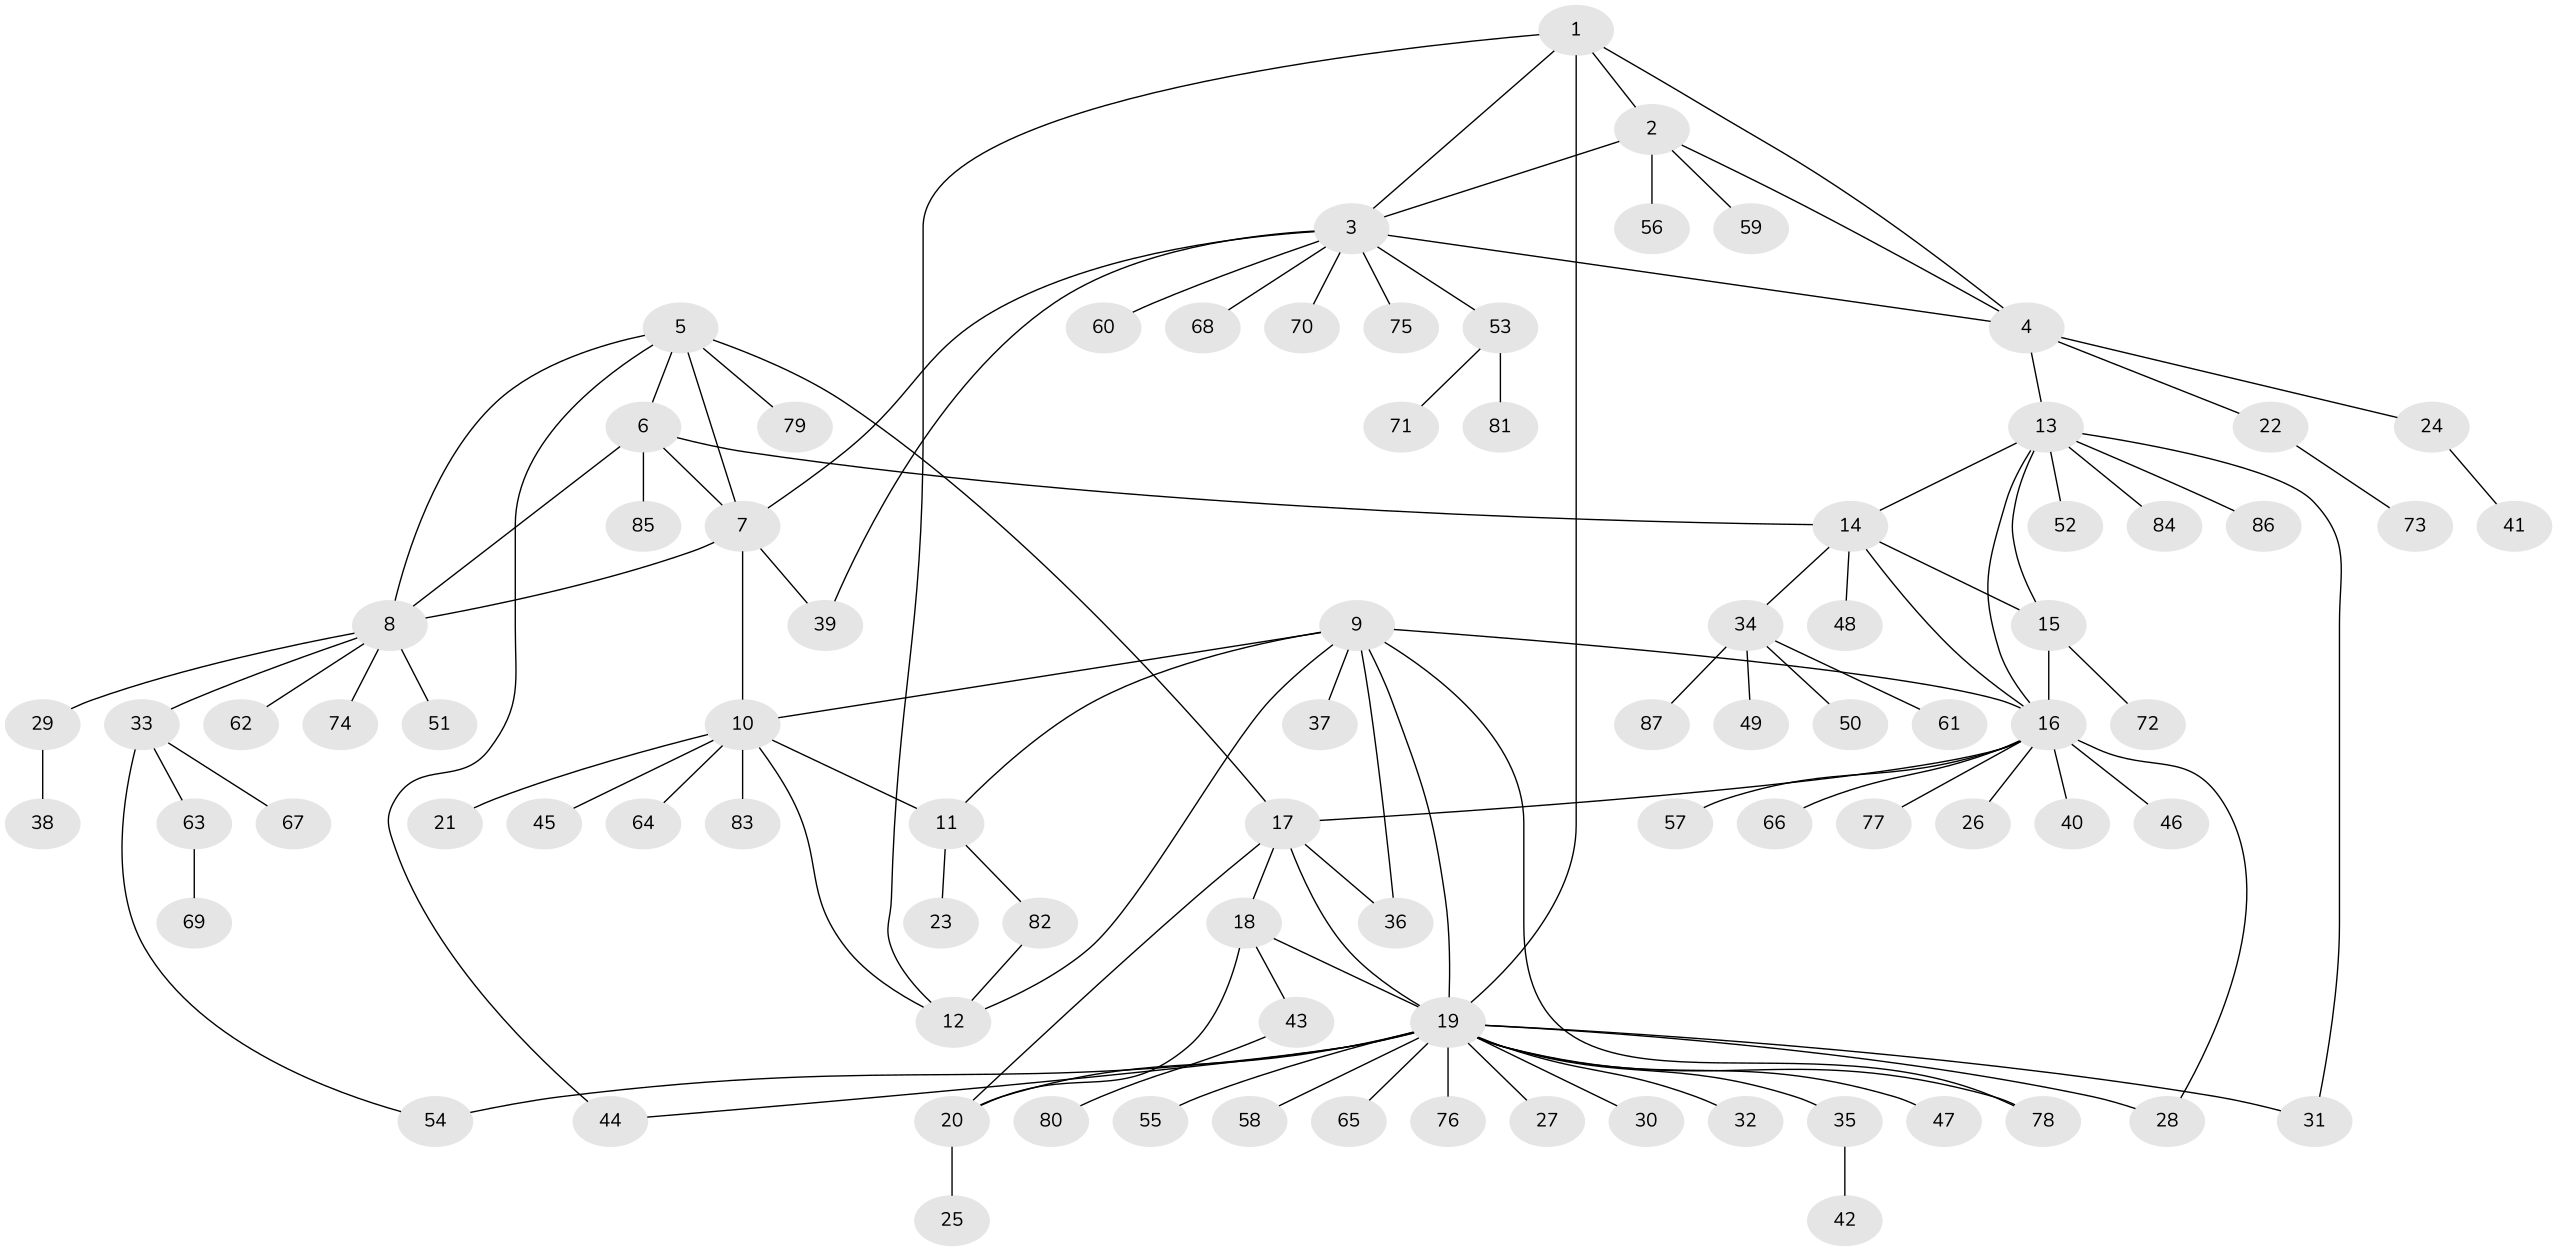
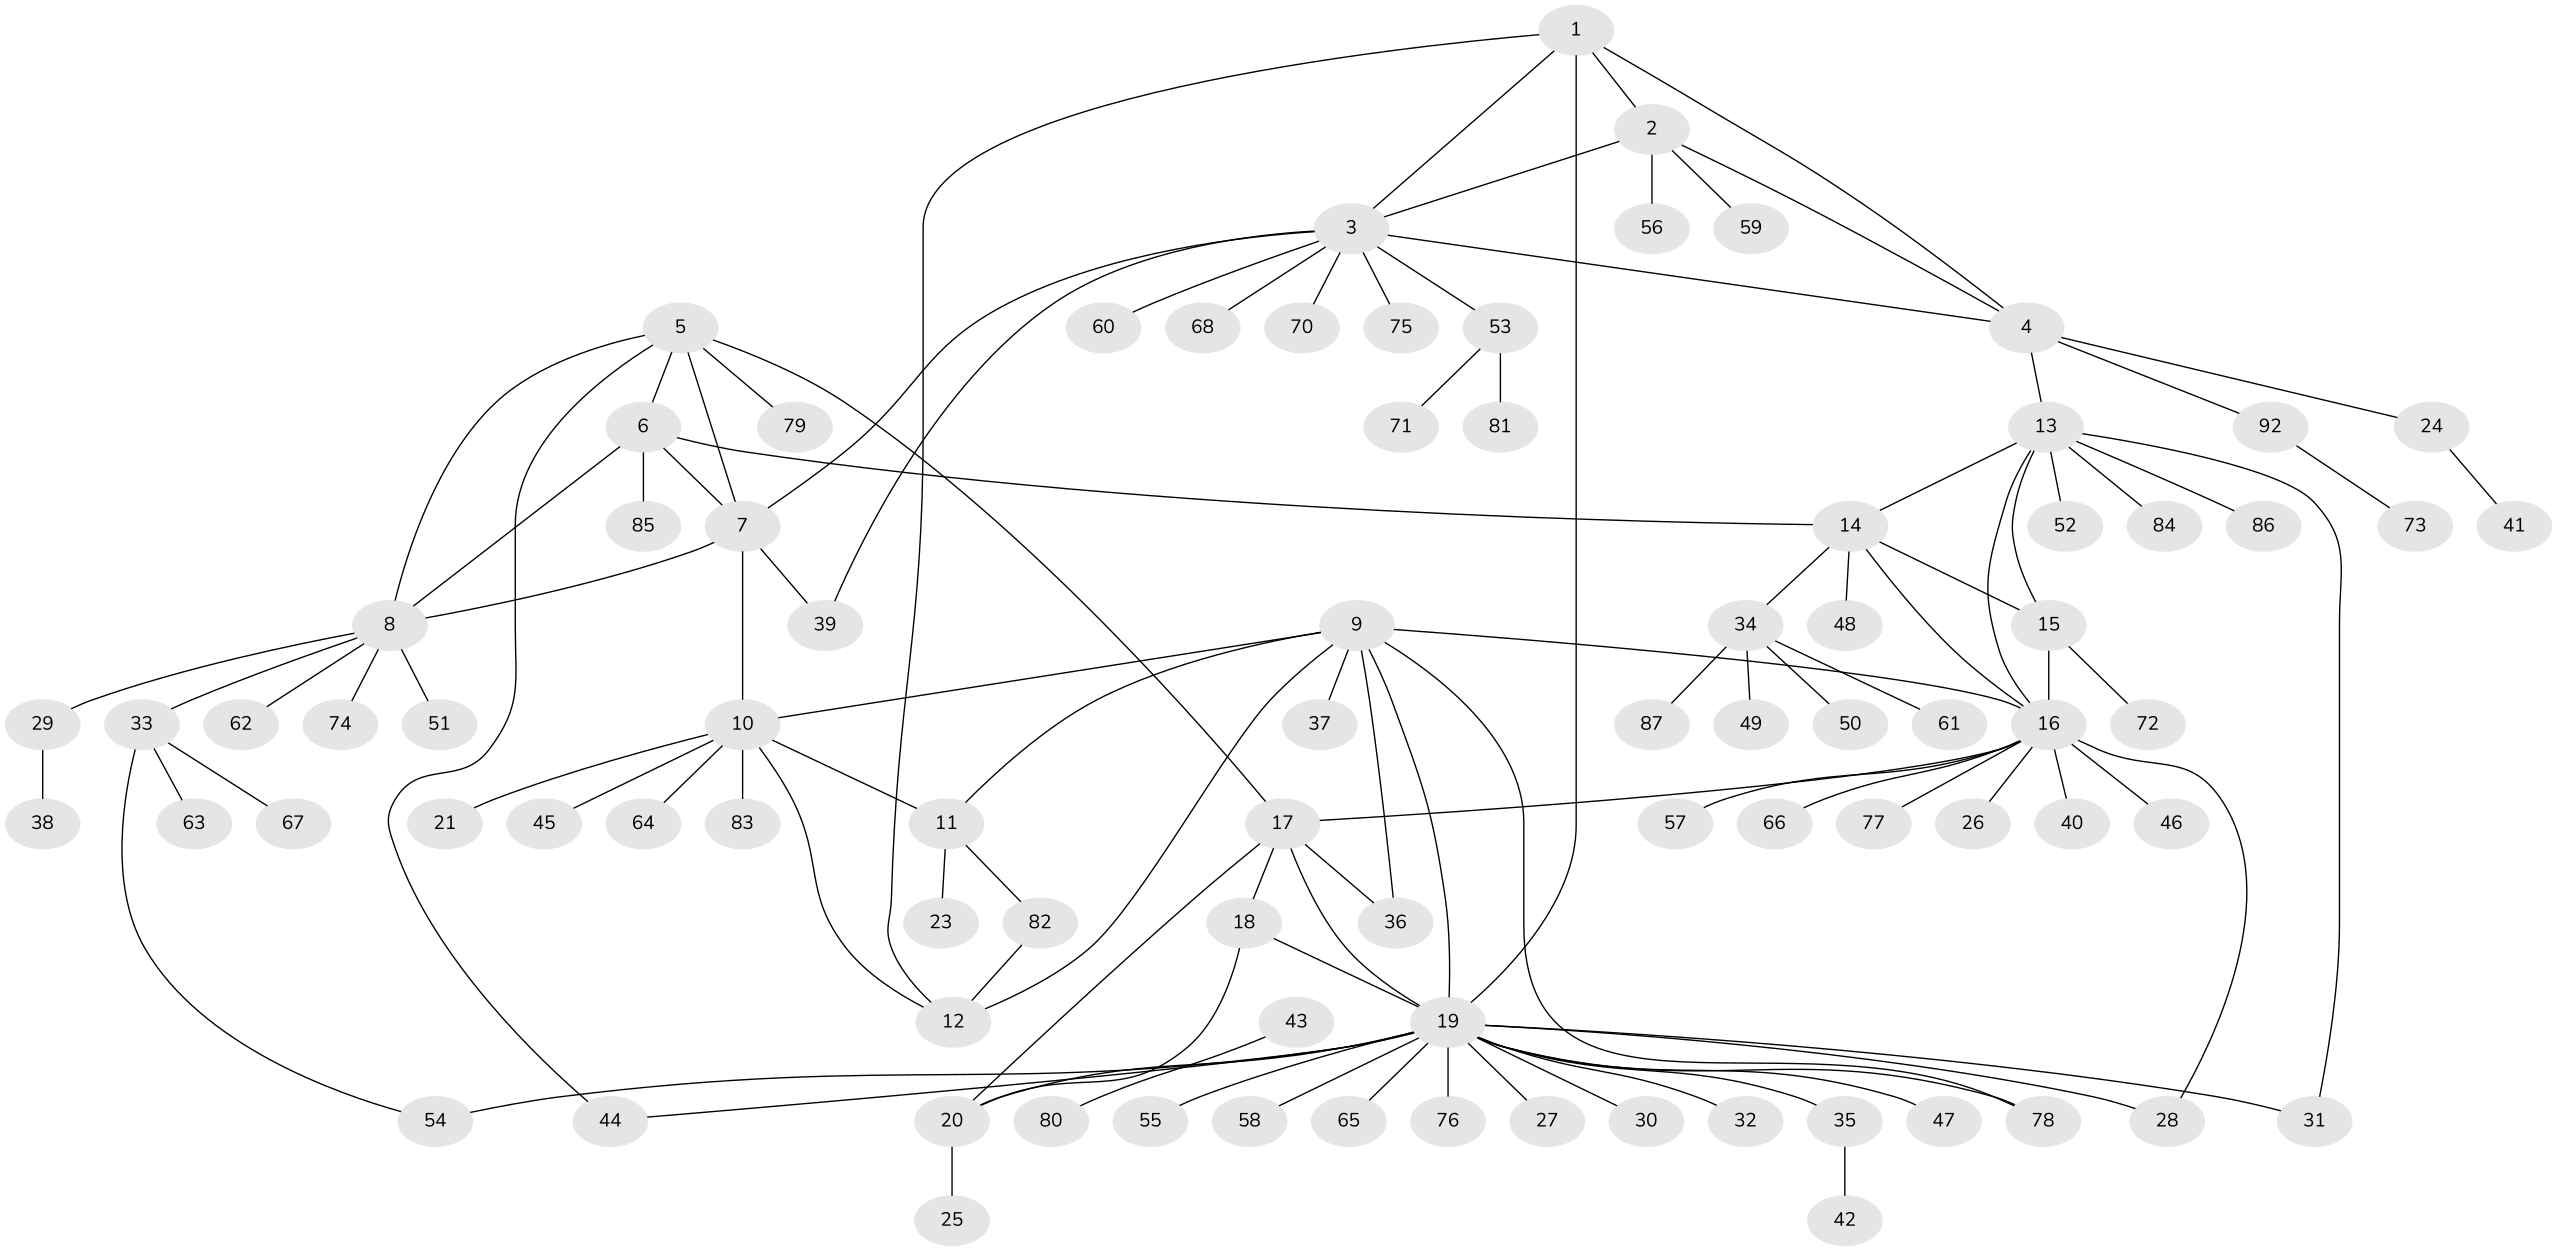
(2271, 427) -> (2271, 427)
(194, 923) -> none
(1270, 973) -> none
